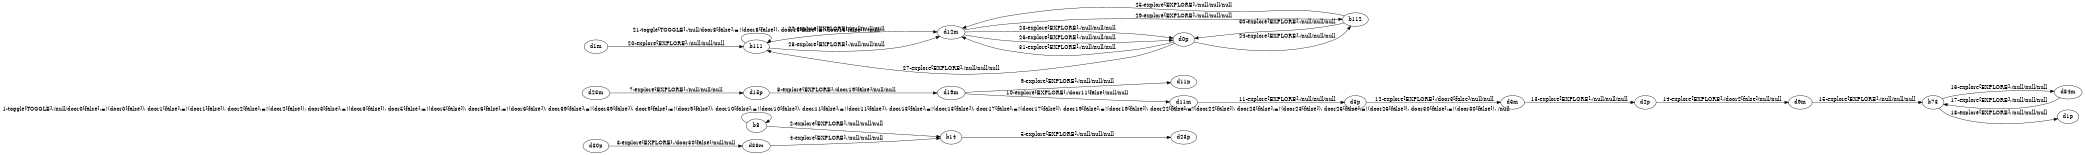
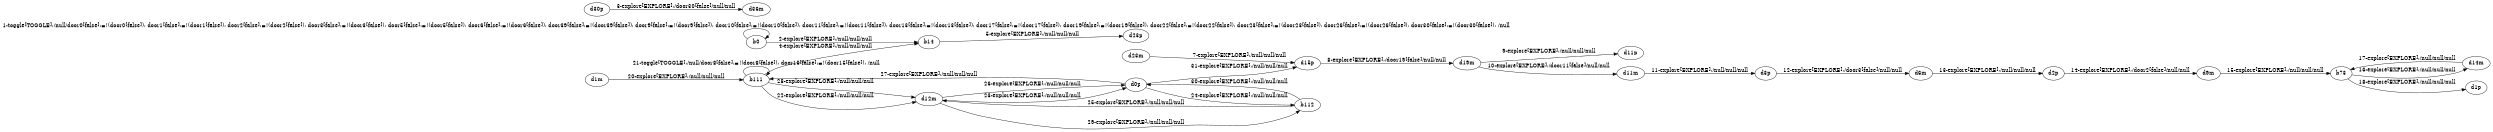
(1069, 56) -> (1220, 76)
(2068, 92) -> (2476, 63)
(756, 126) -> (756, 42)
(854, 143) -> (838, 55)
